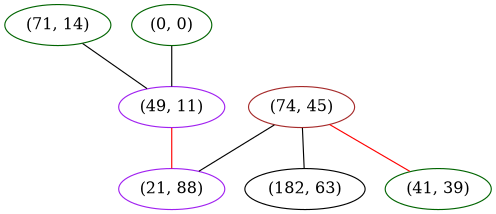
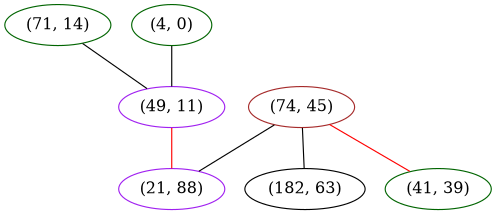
(172, 25) -> (172, 25)
